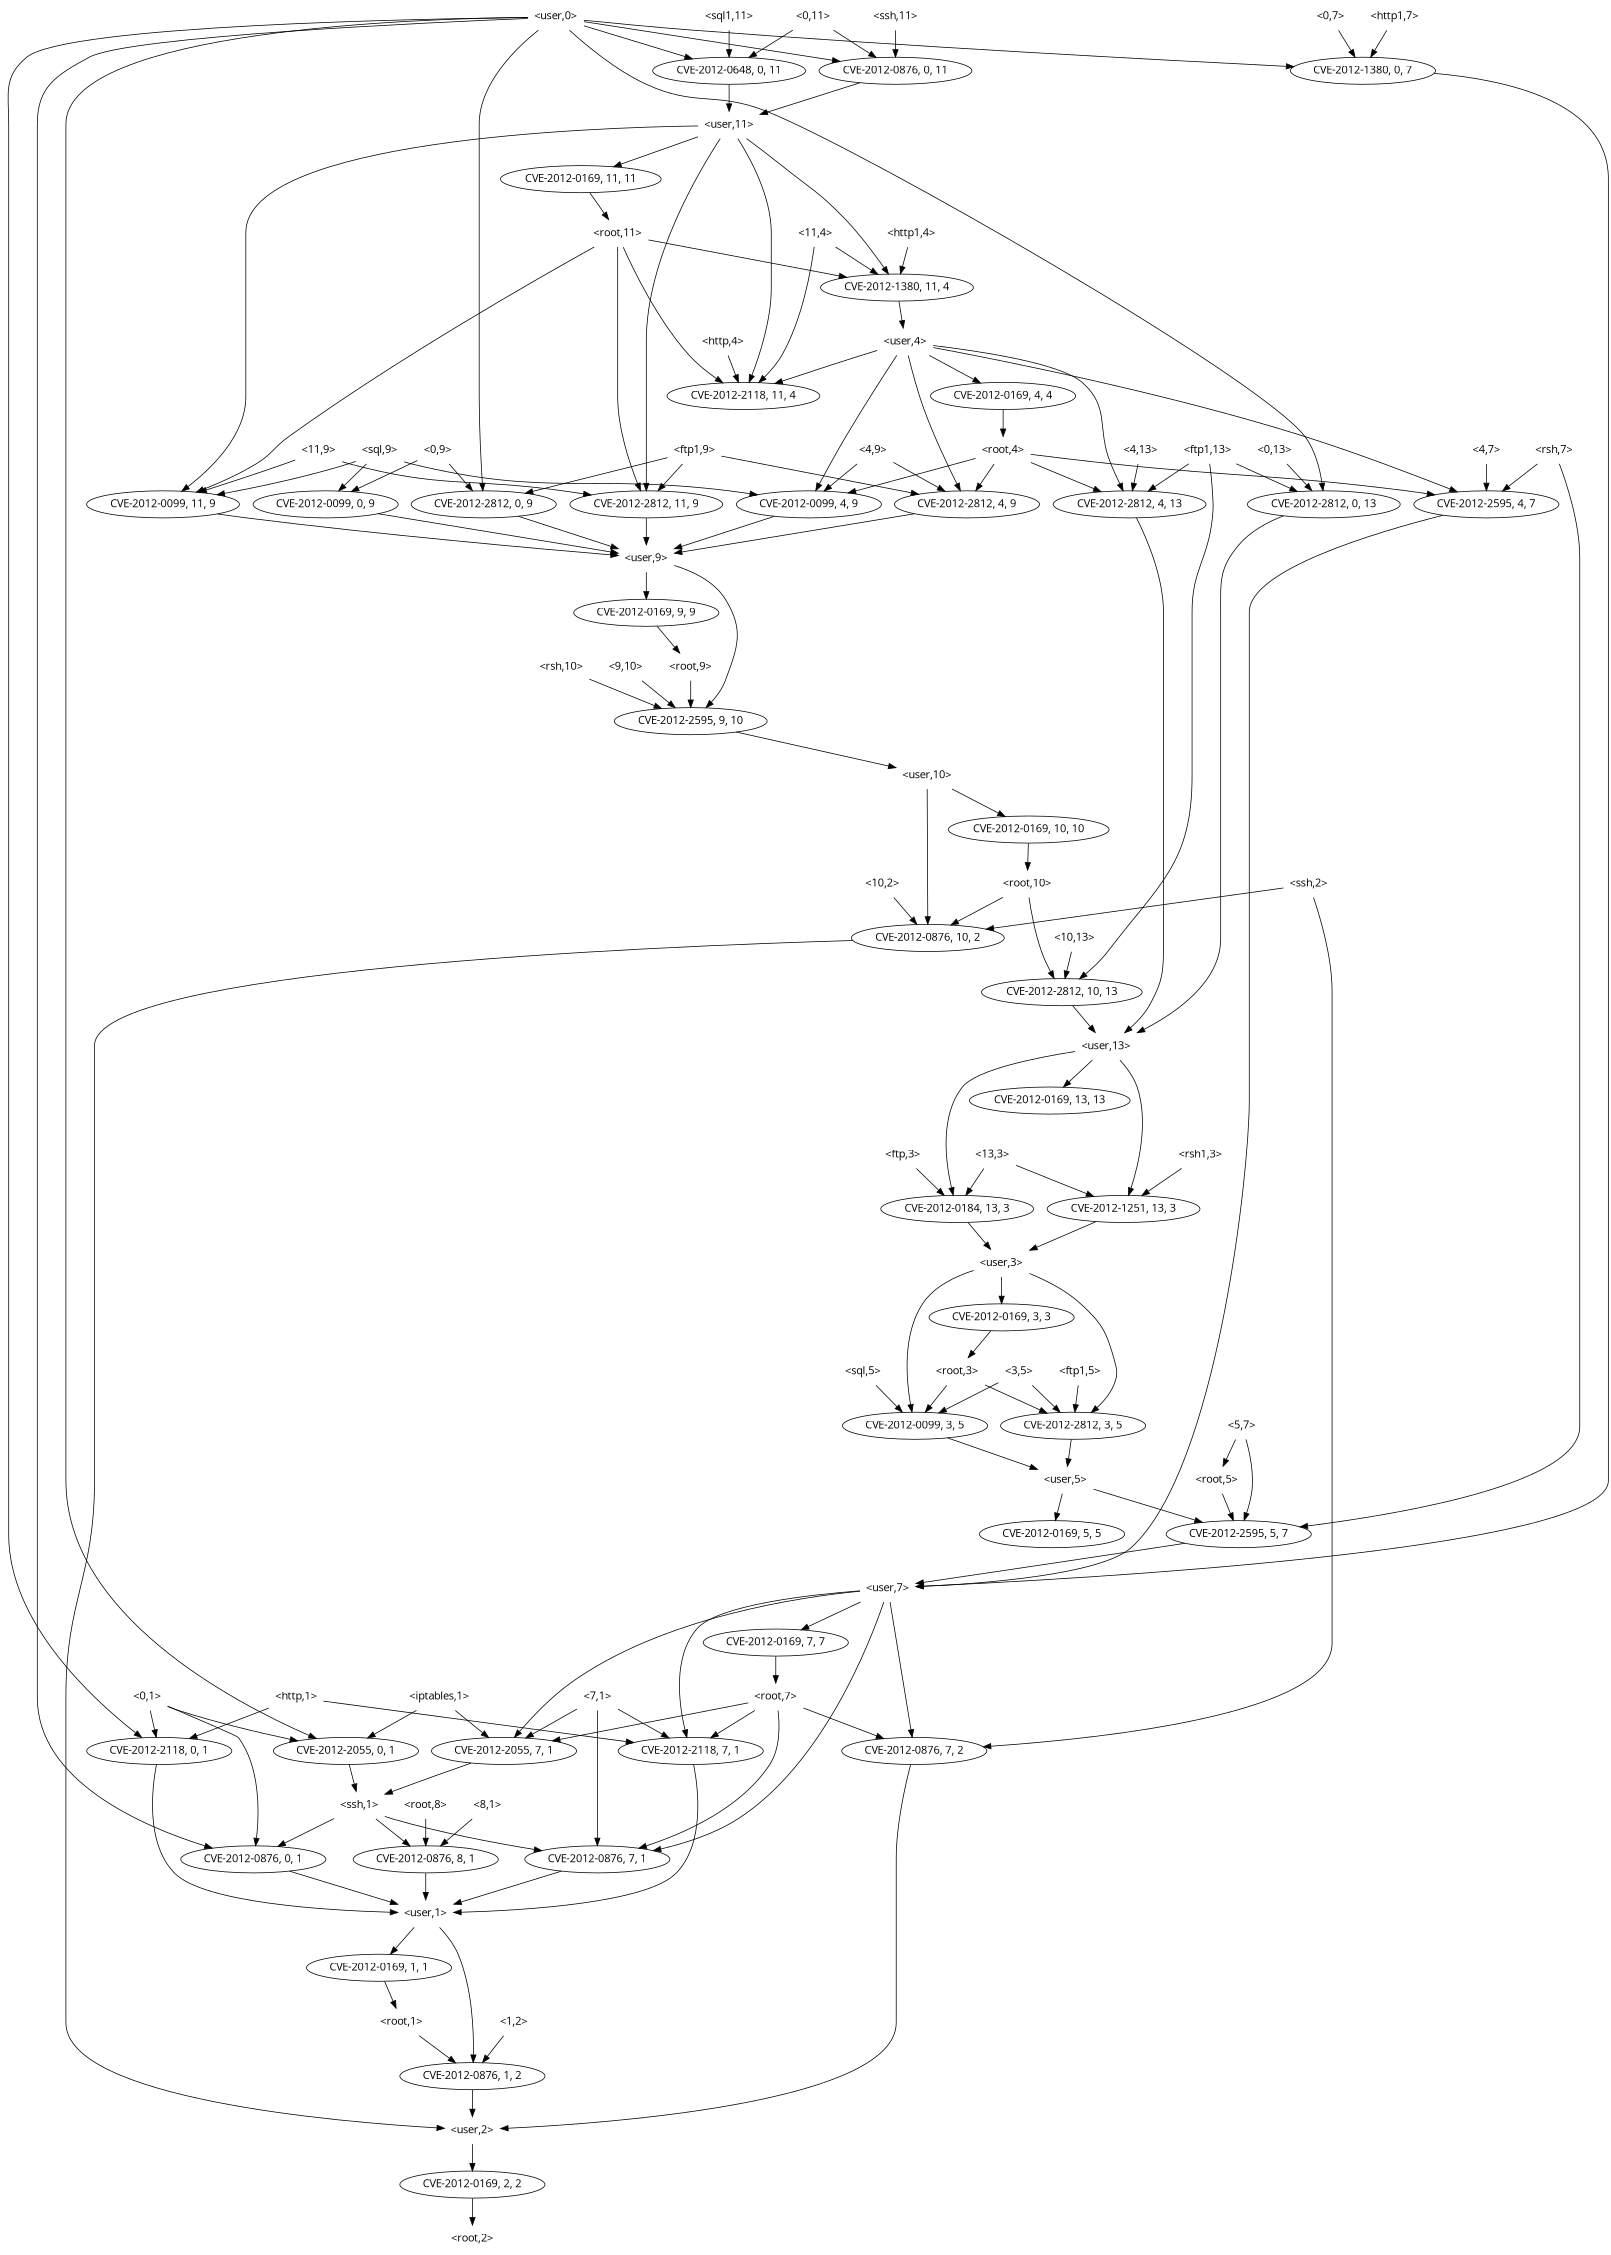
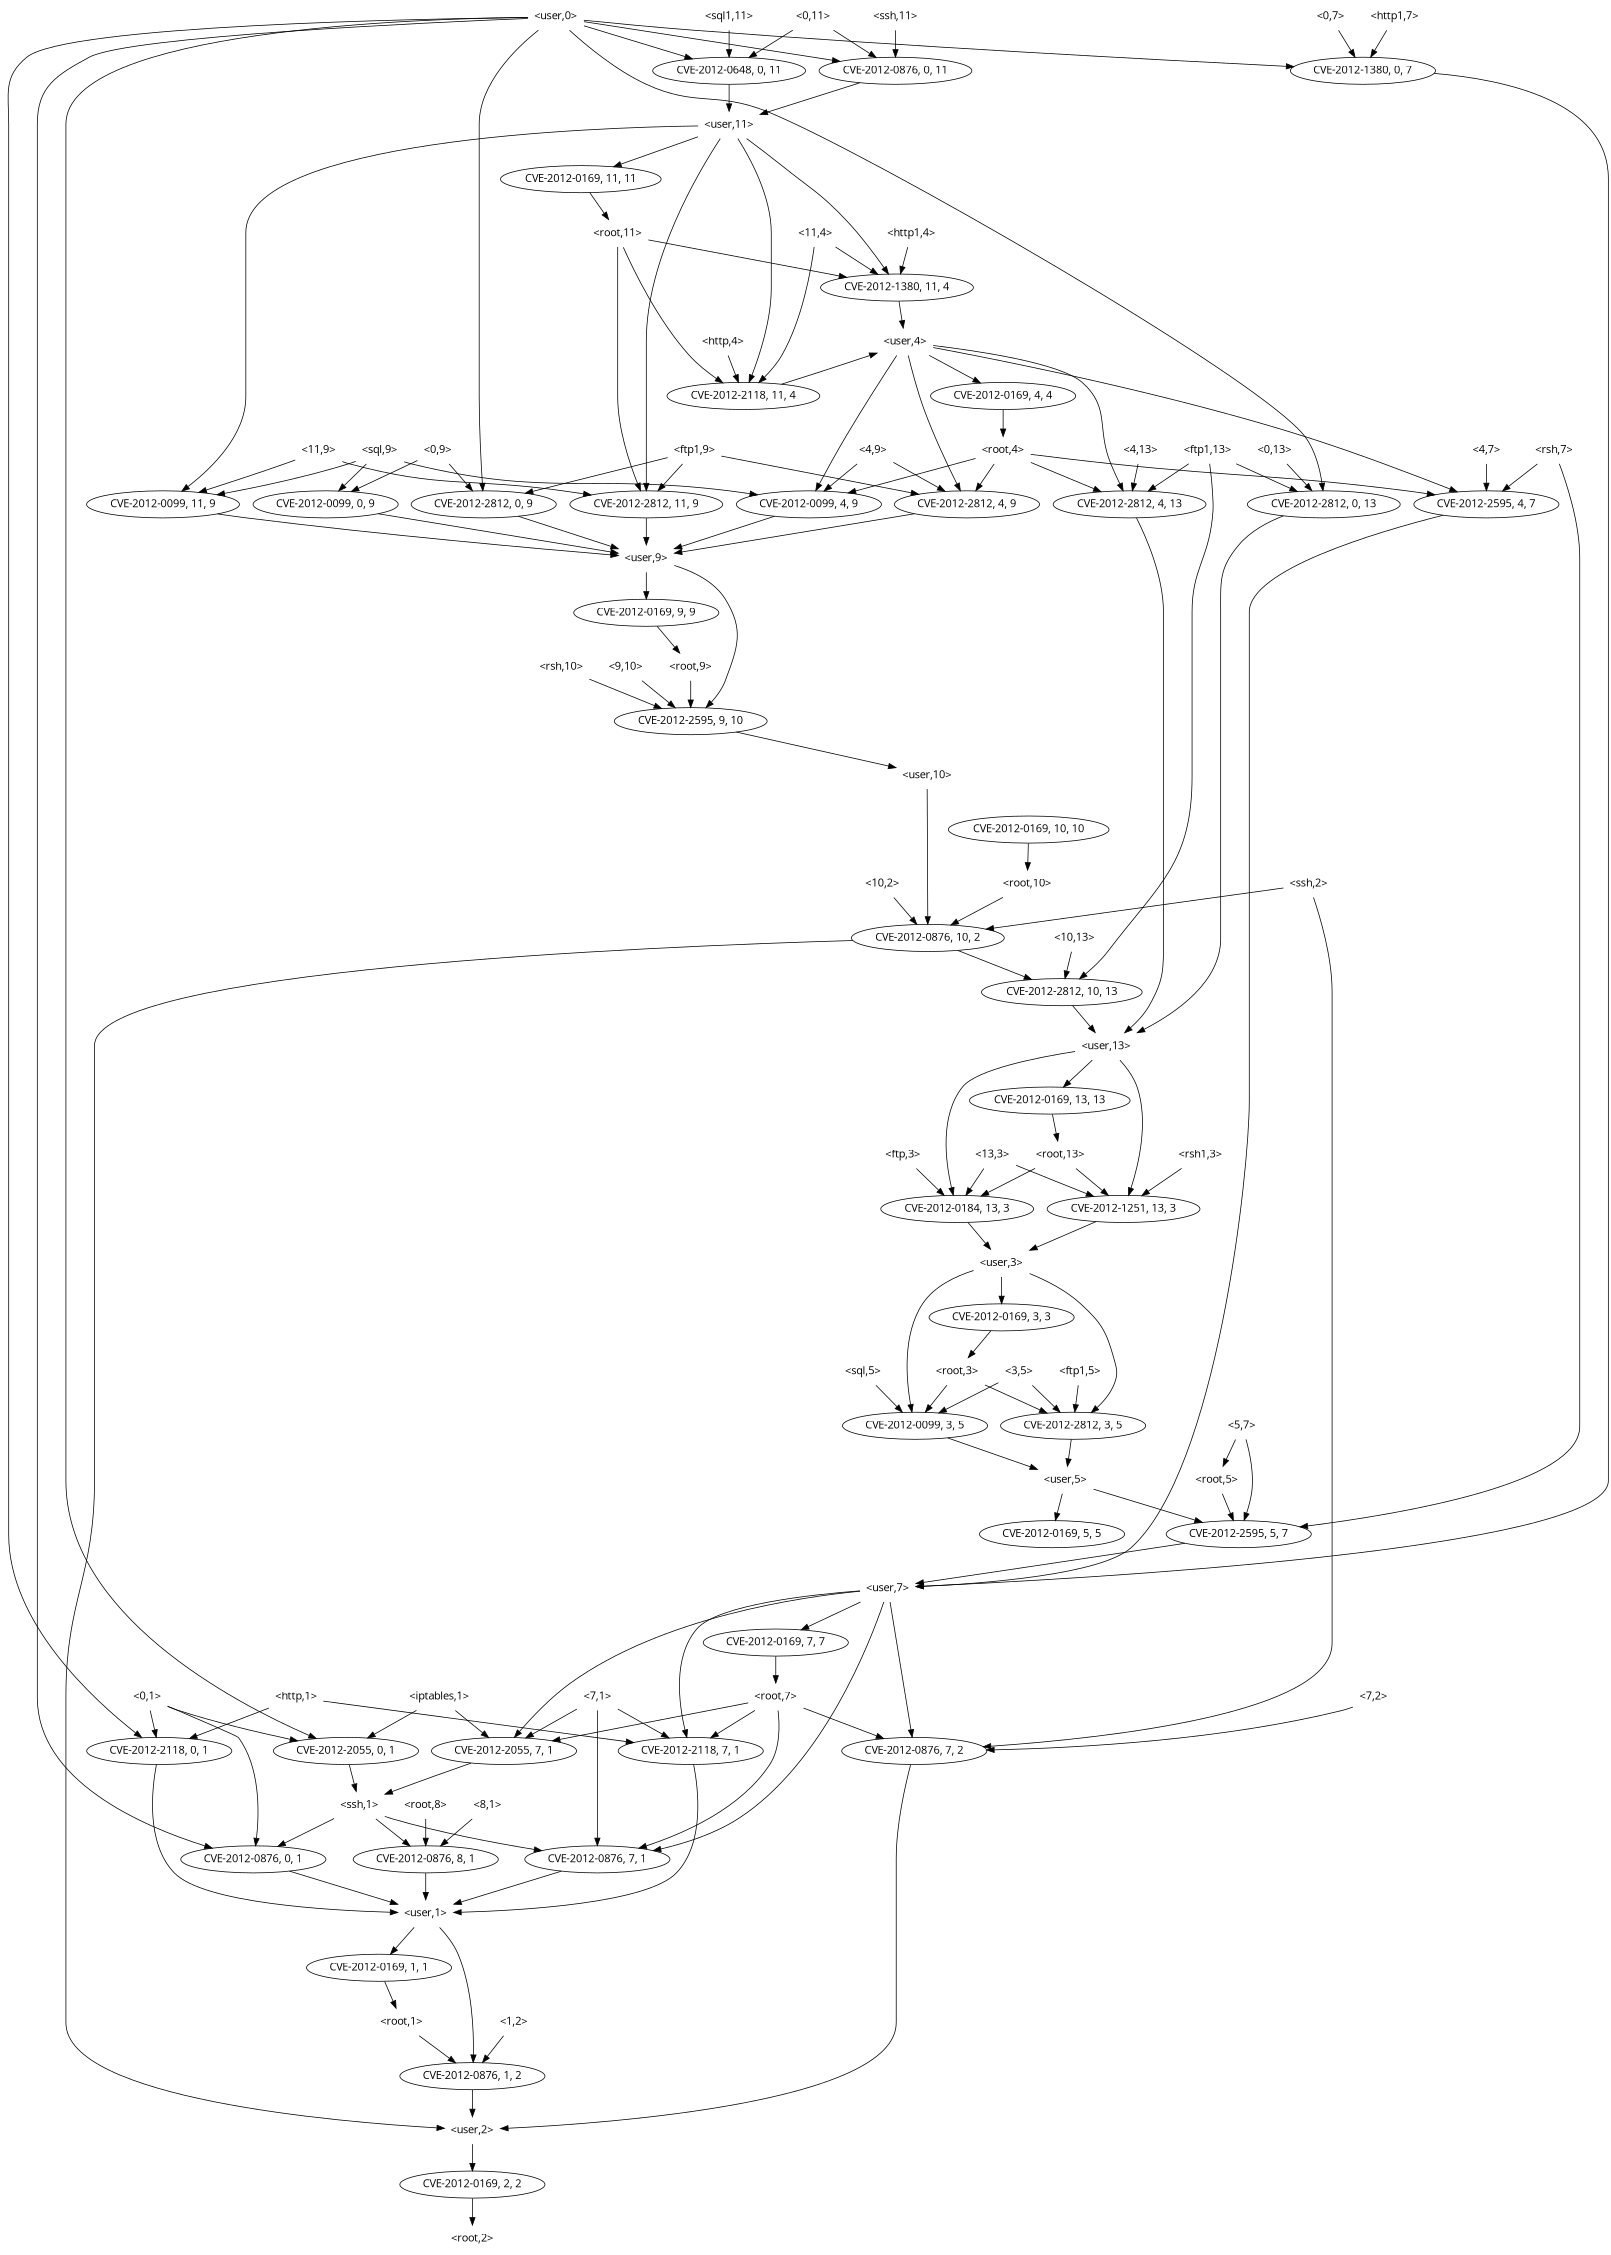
(396, 365) -> none
(830, 366) -> (826, 370)
(975, 801) -> none
(1037, 936) -> (991, 964)
none -> (1060, 1155)
none -> (1374, 1697)
